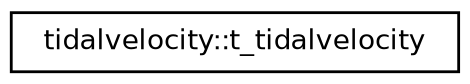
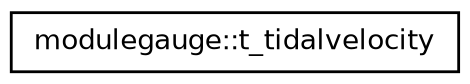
(235, 42) -> (235, 42)
